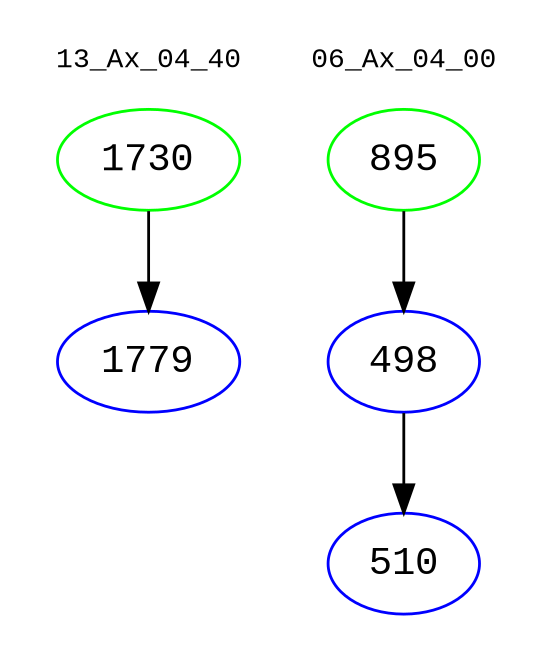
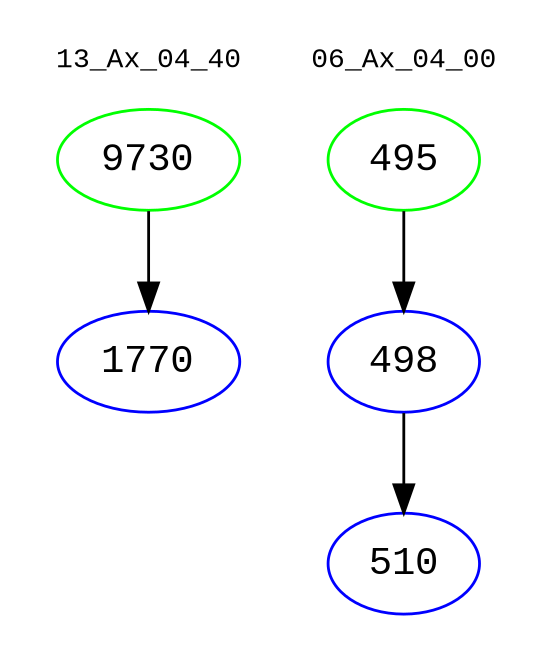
(149, 160) -> (149, 160)
(404, 160) -> (404, 160)
(149, 362) -> (149, 362)
